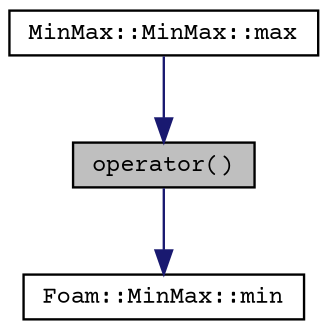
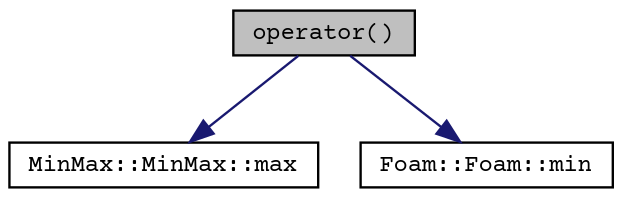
(164, 87) -> (253, 91)
(164, 297) -> (487, 165)
